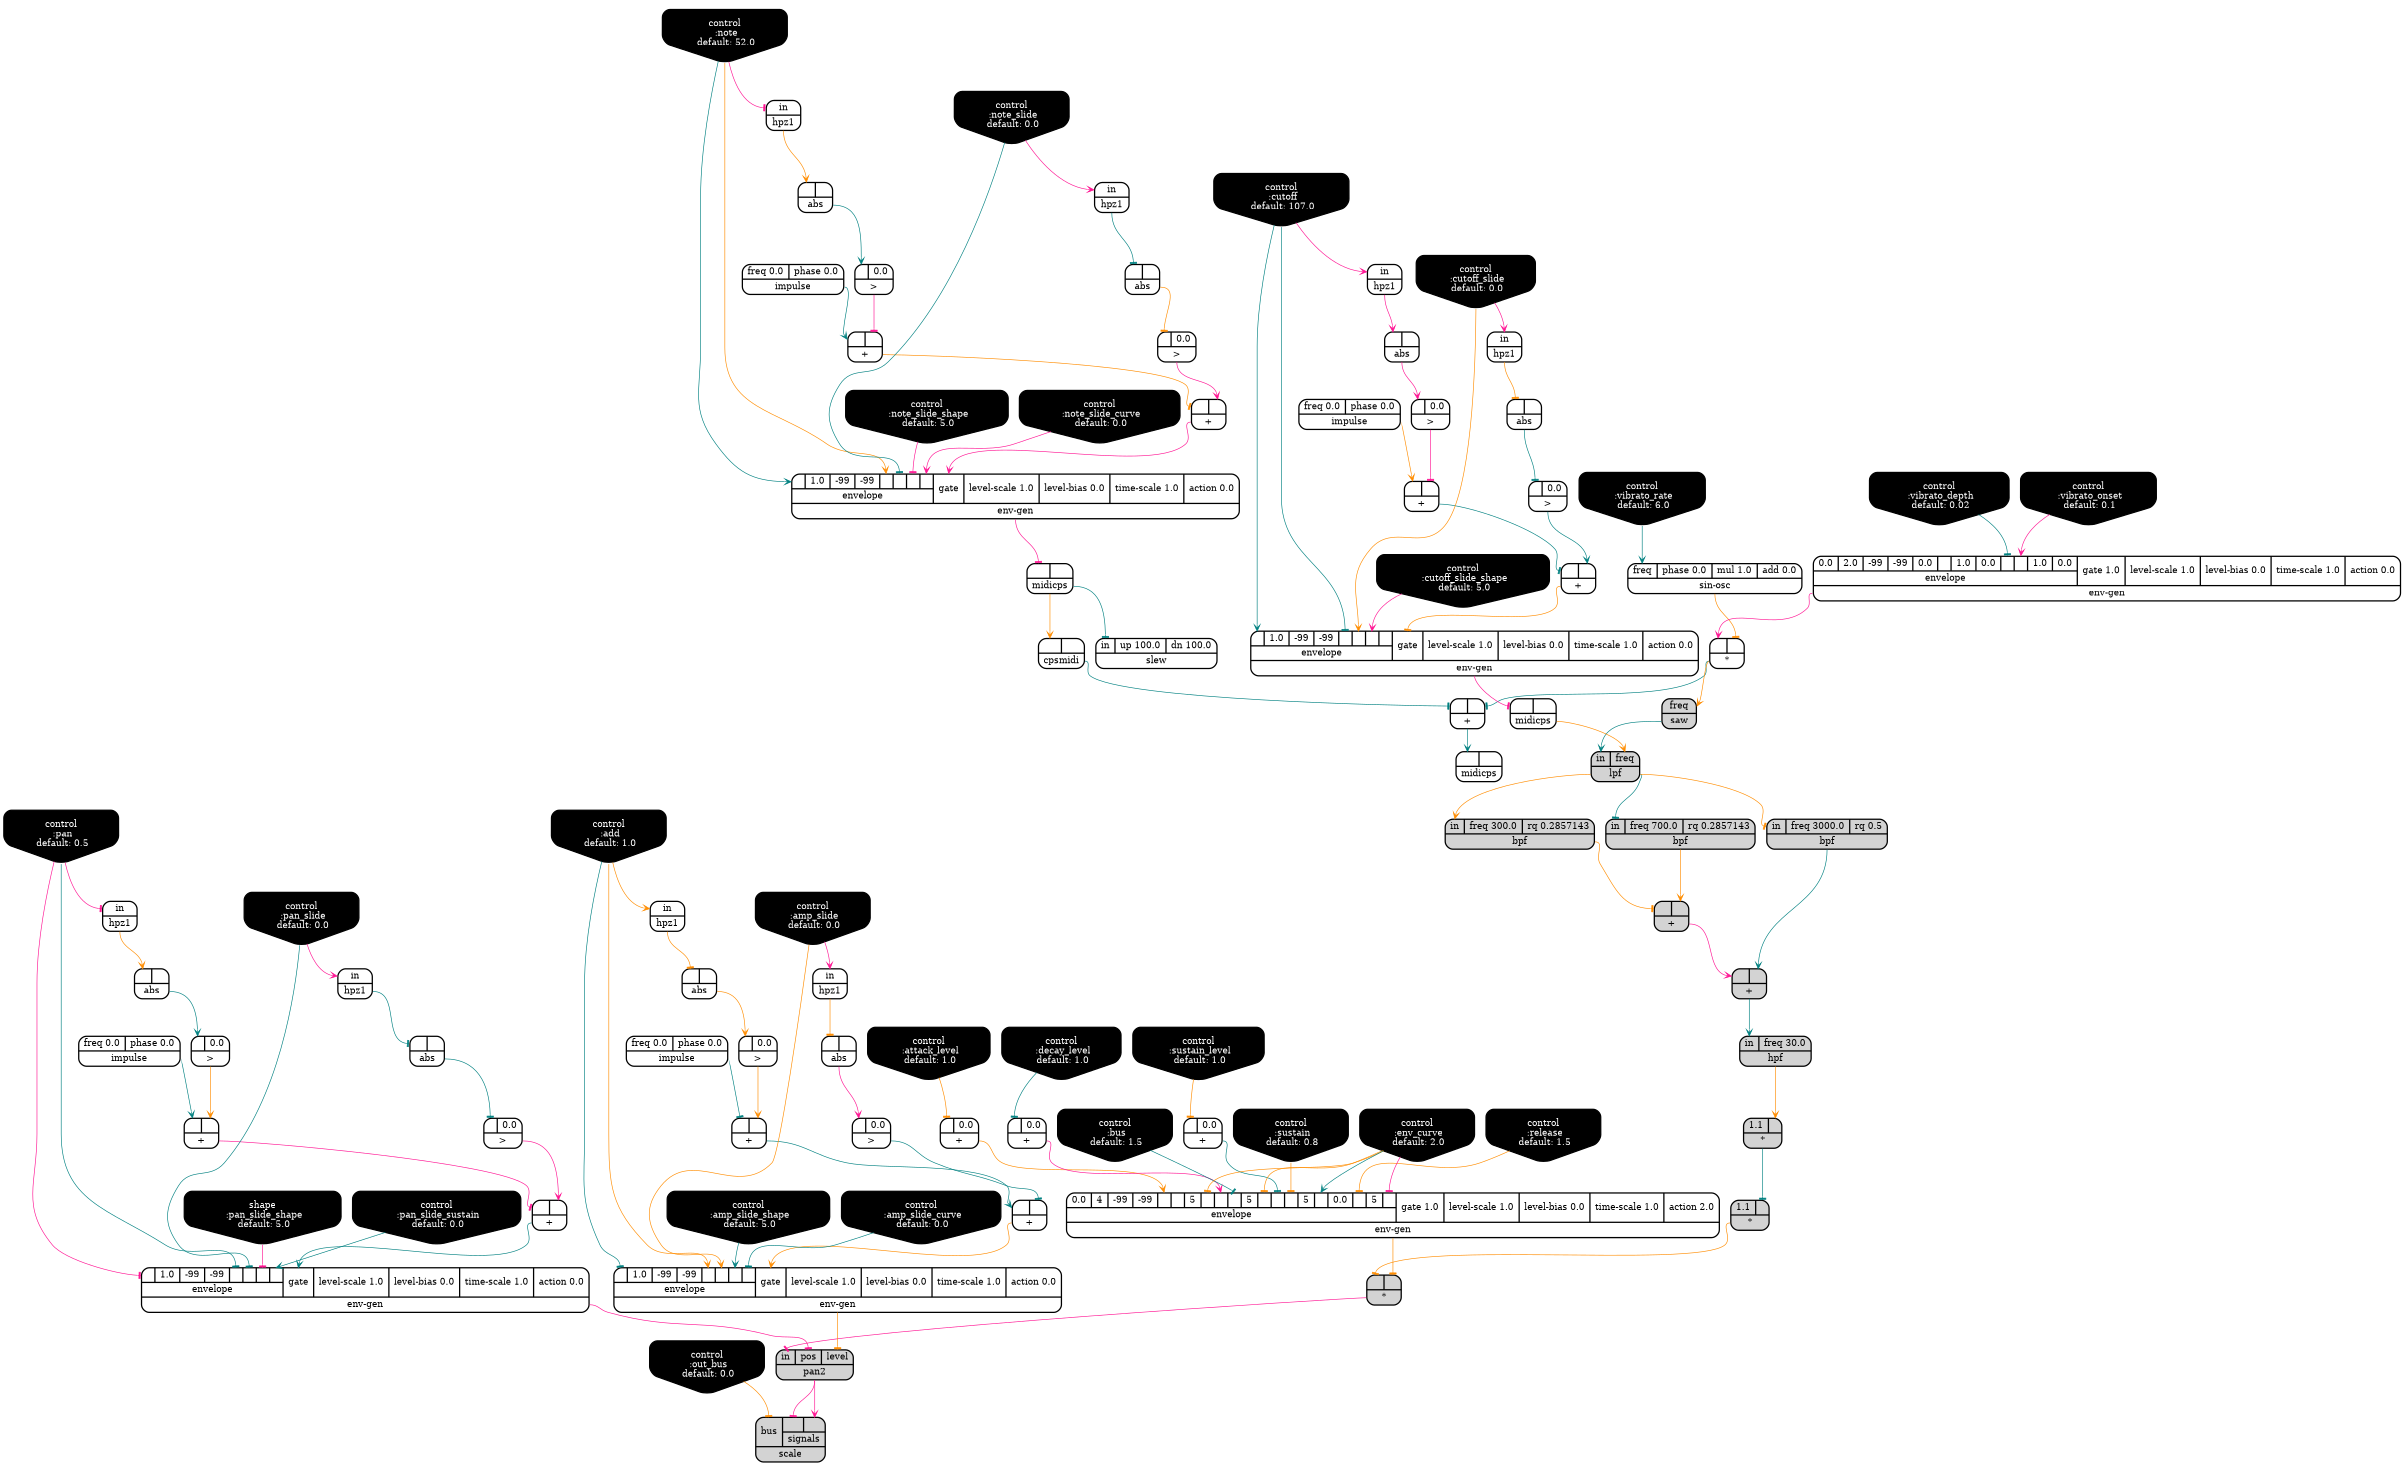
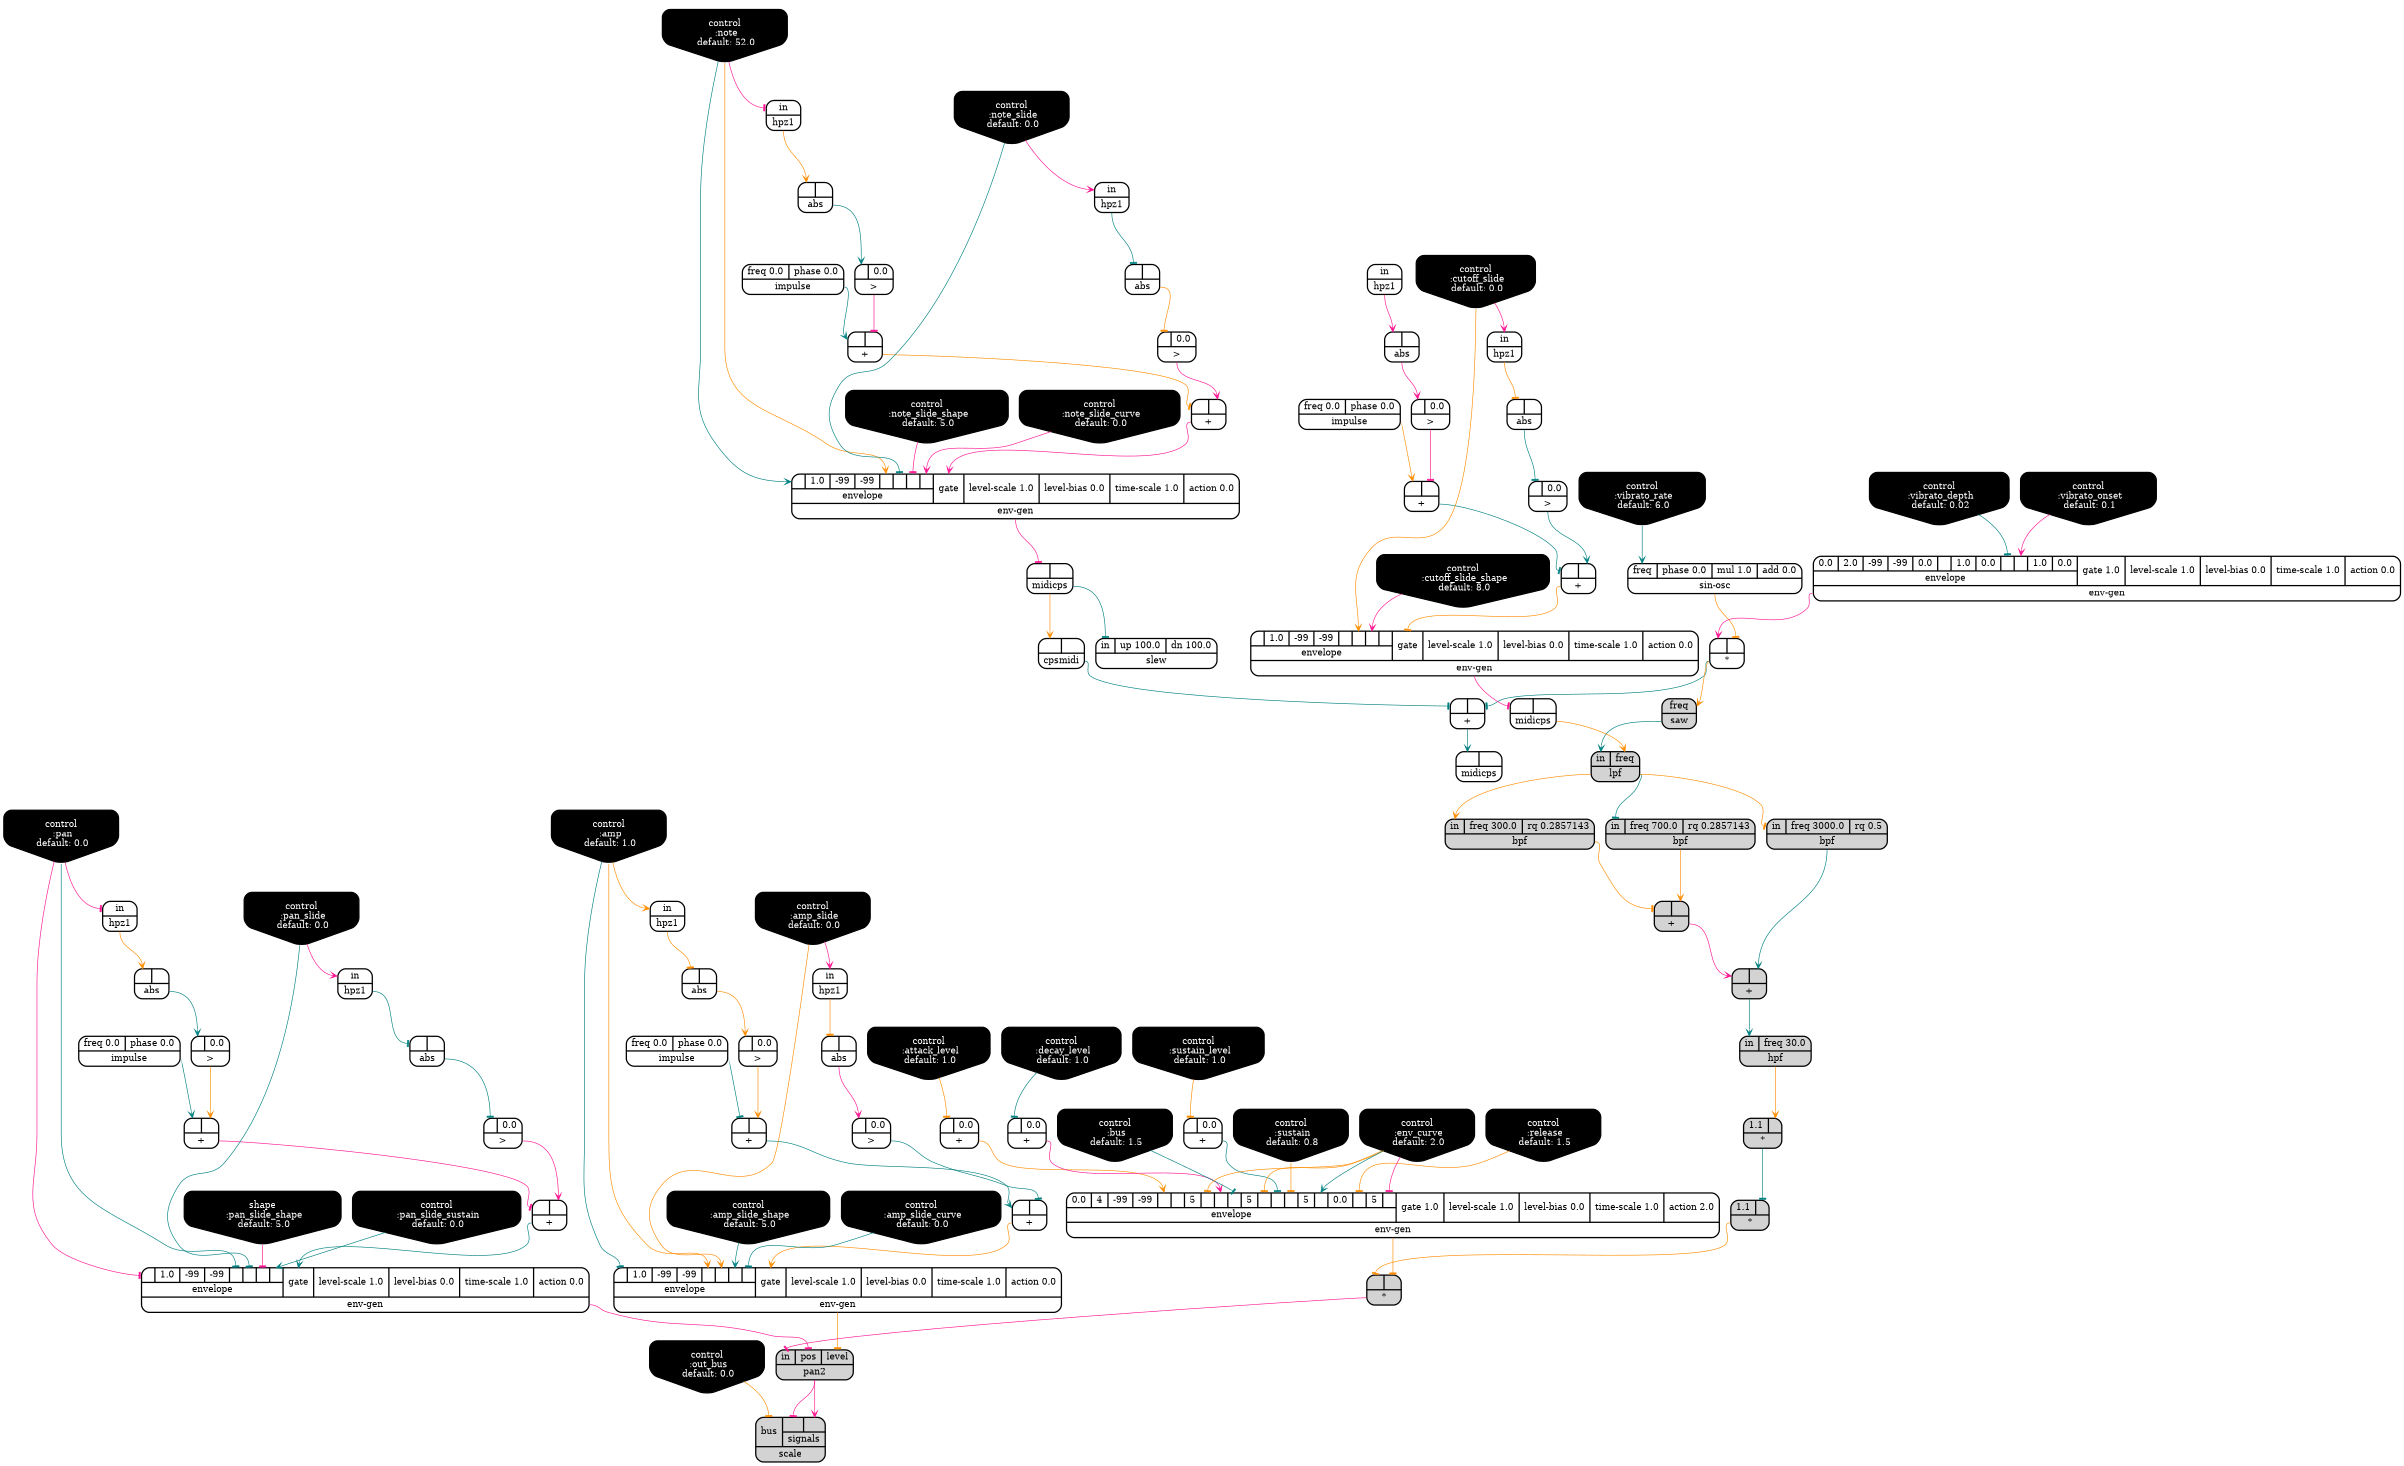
(1281, 197) -> none
(1463, 579) -> (1463, 579)
(61, 834) -> (61, 834)
(609, 834) -> (609, 834)
